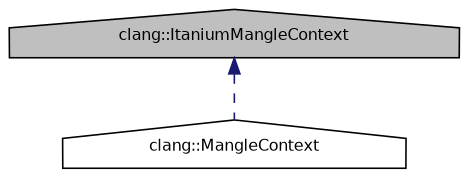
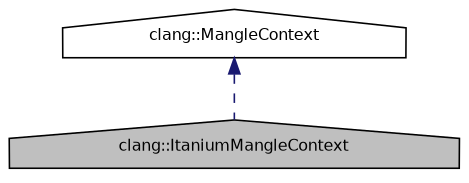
(234, 97) -> (234, 97)
